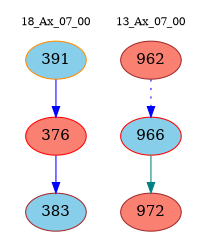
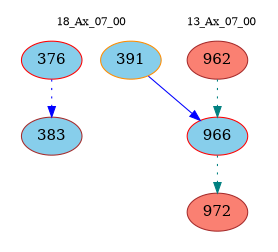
(56, 93) -> (163, 88)
(151, 93) -> (217, 93)
(56, 136) -> (52, 60)
(56, 169) -> (52, 93)
(151, 169) -> (217, 169)
